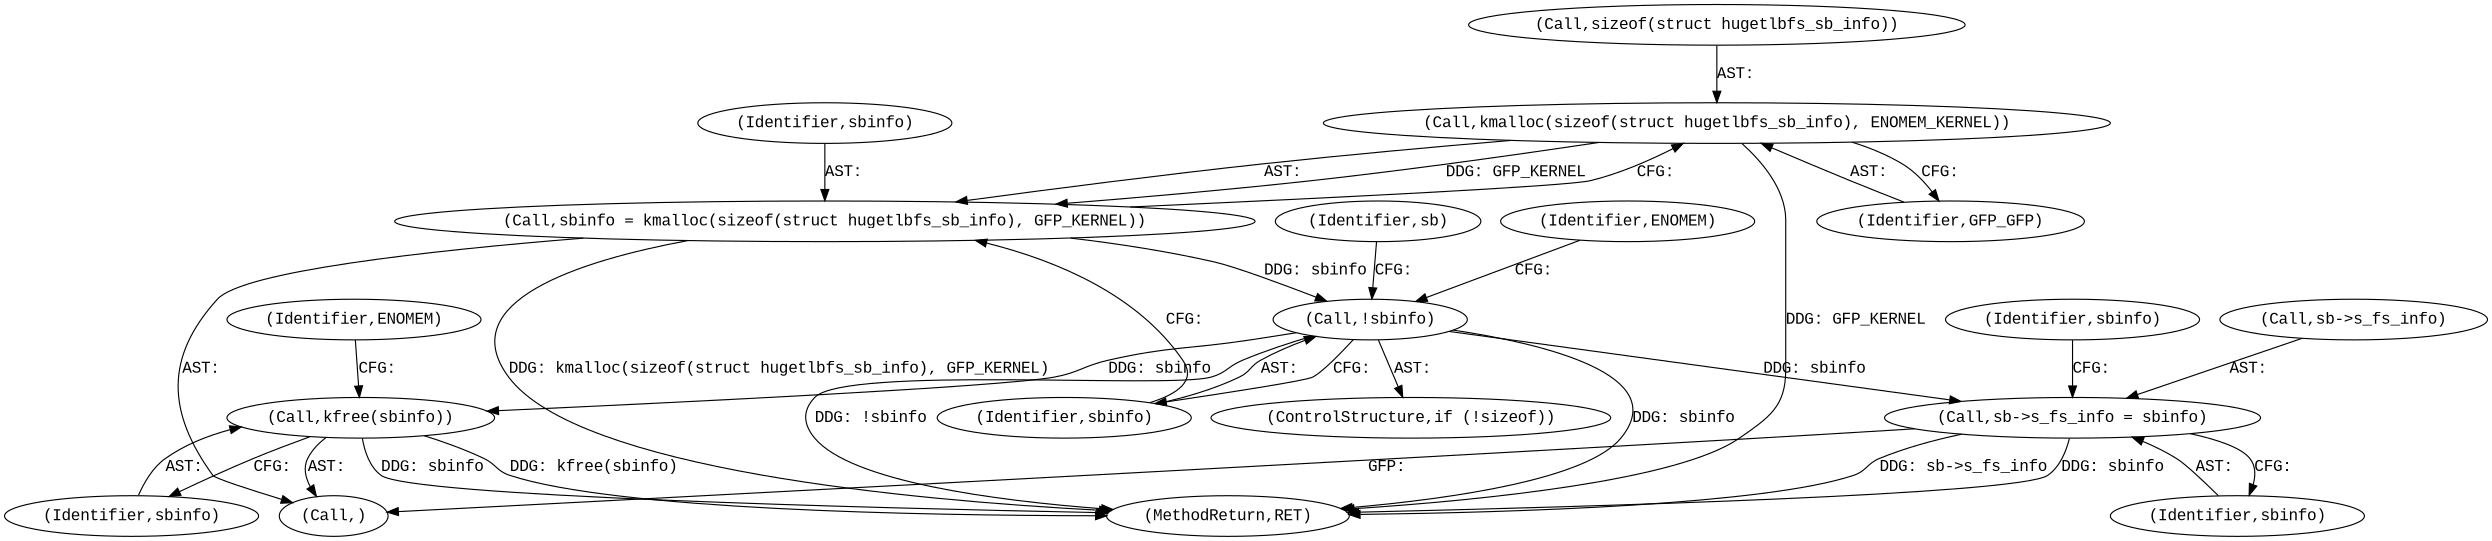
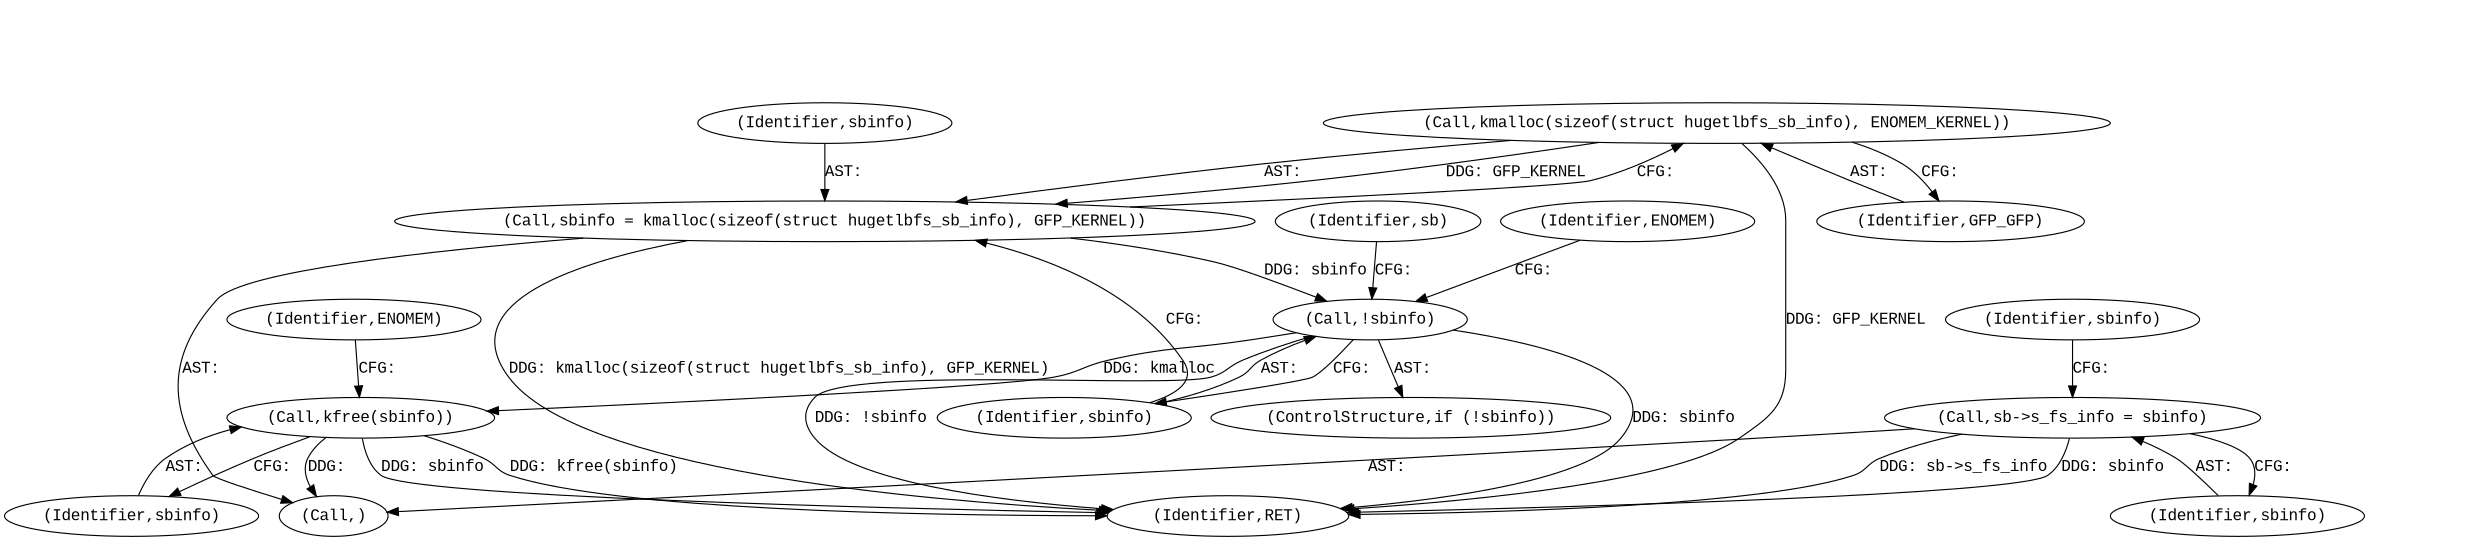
(1717, 25) -> none
(2354, 320) -> none
(1699, 366) -> none
(1160, 369) -> (1160, 369)
(1411, 418) -> (1411, 418)
(331, 467) -> (331, 467)
(1392, 467) -> (1392, 467)
(1228, 516) -> (1228, 516)
